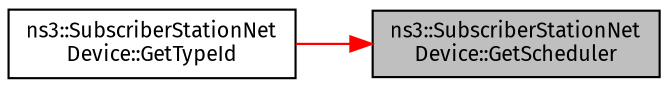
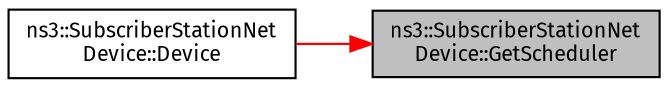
(152, 44) -> (152, 44)
